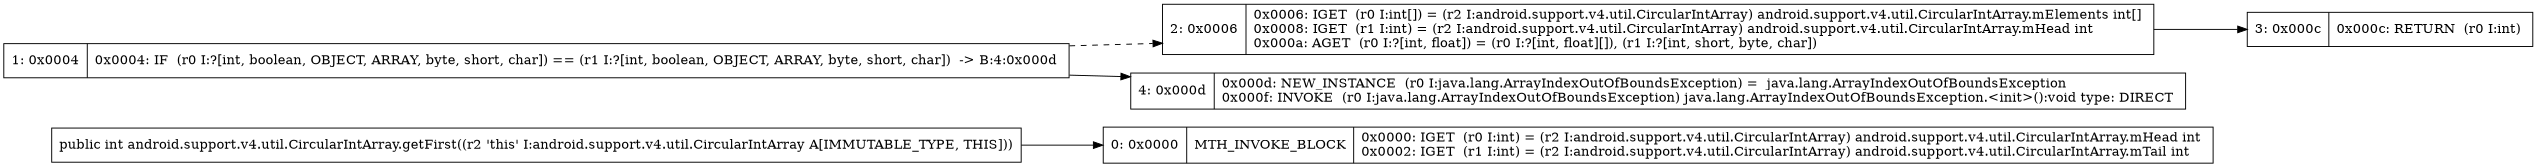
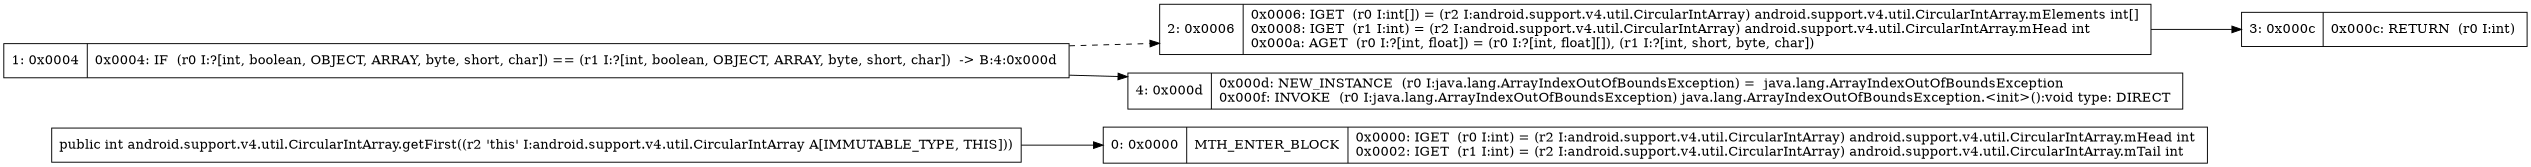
(1270, 145) -> (1267, 145)
